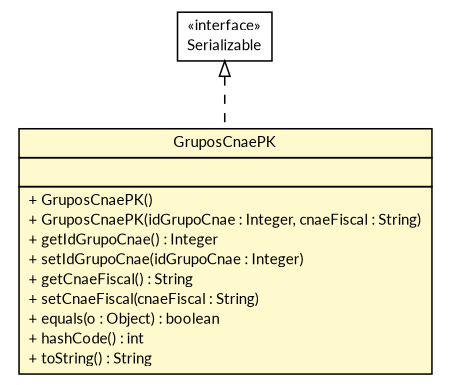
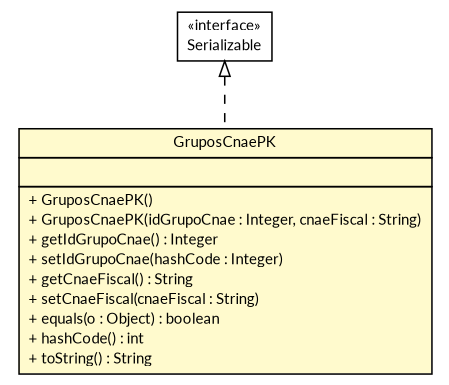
(167, 260) -> (156, 260)
